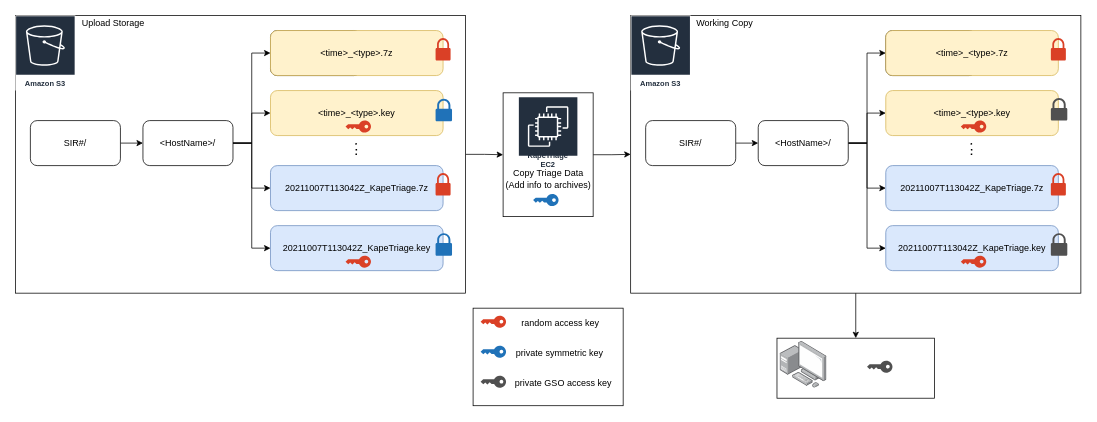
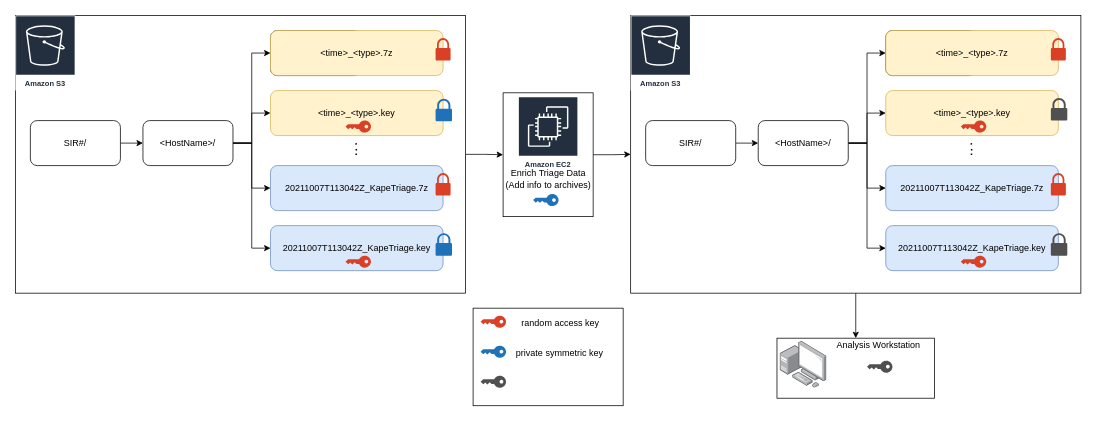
(113, 23) -> none
(724, 23) -> none
(548, 164) -> (548, 164)
(548, 179) -> (548, 179)
none -> (878, 345)
(563, 383) -> none
